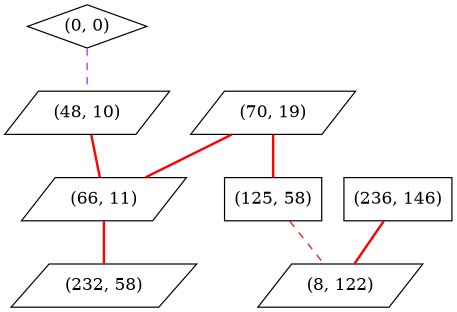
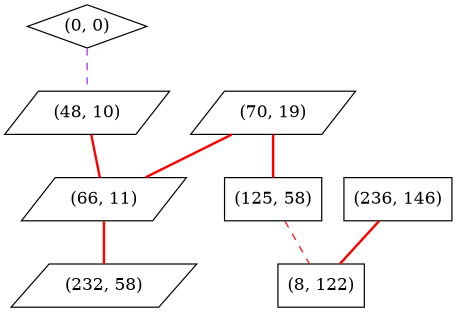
(340, 286) -> (321, 286)
